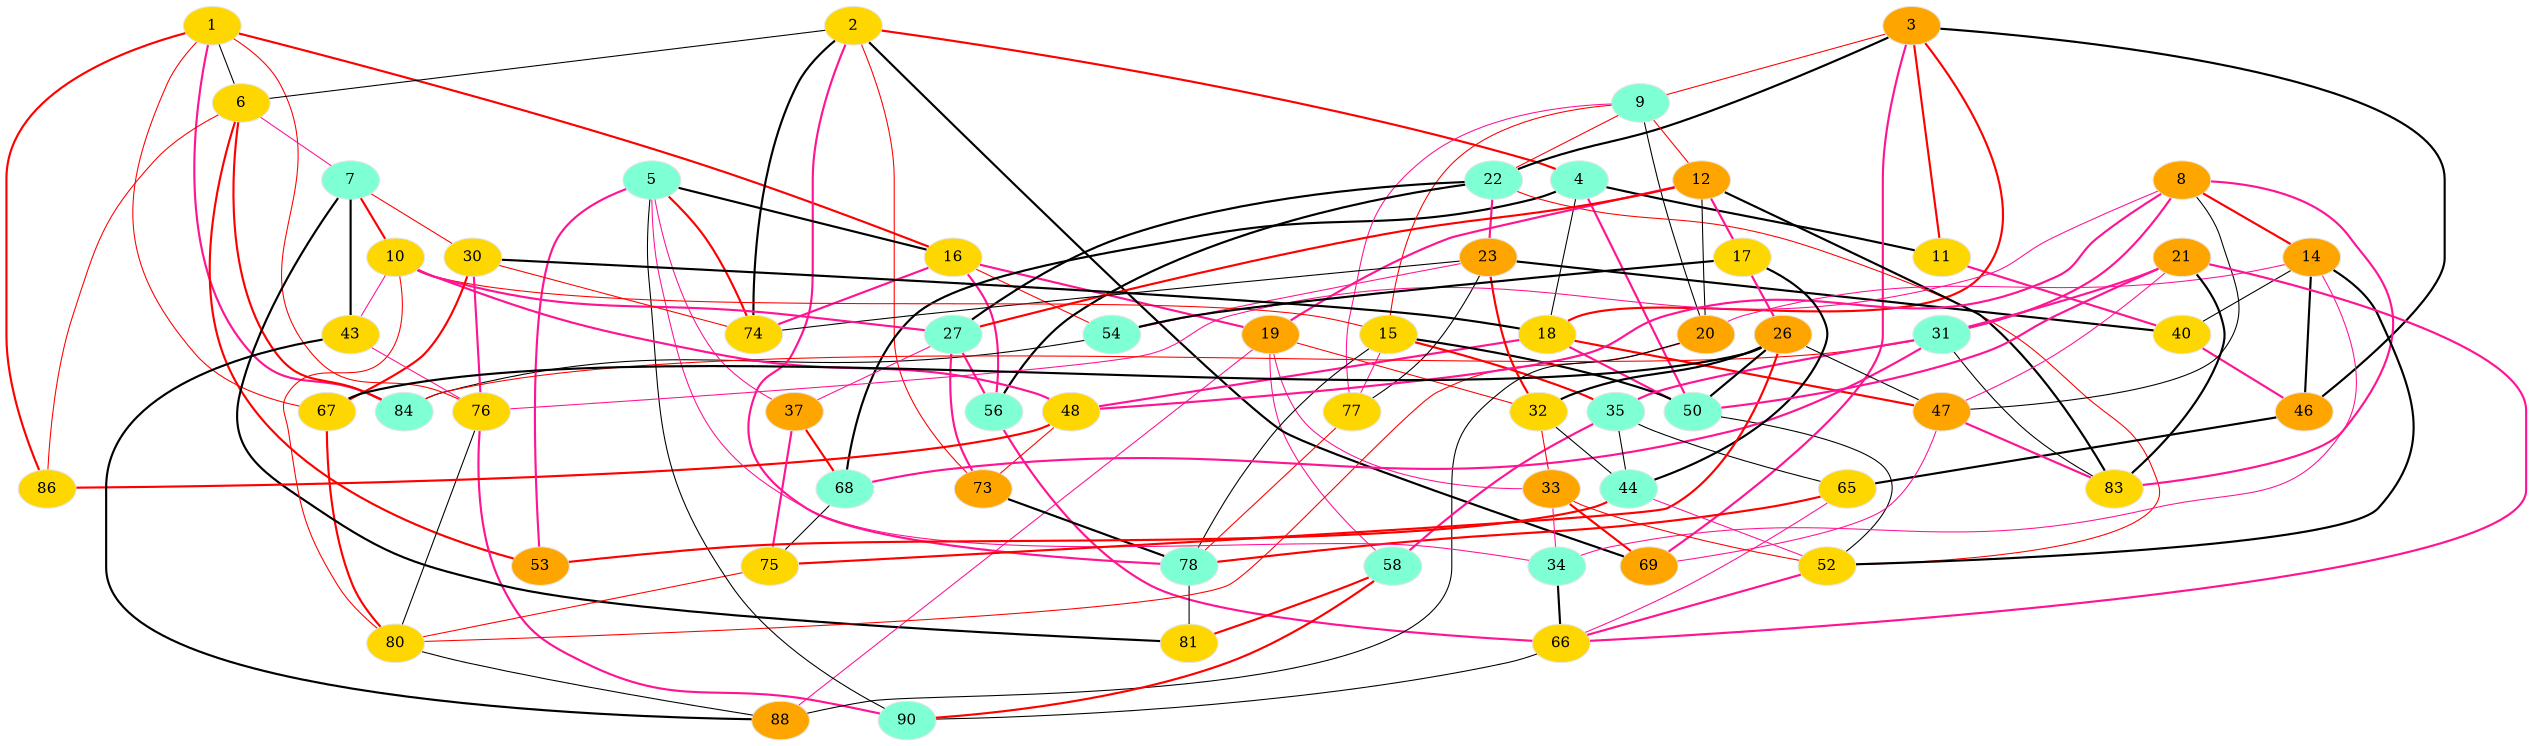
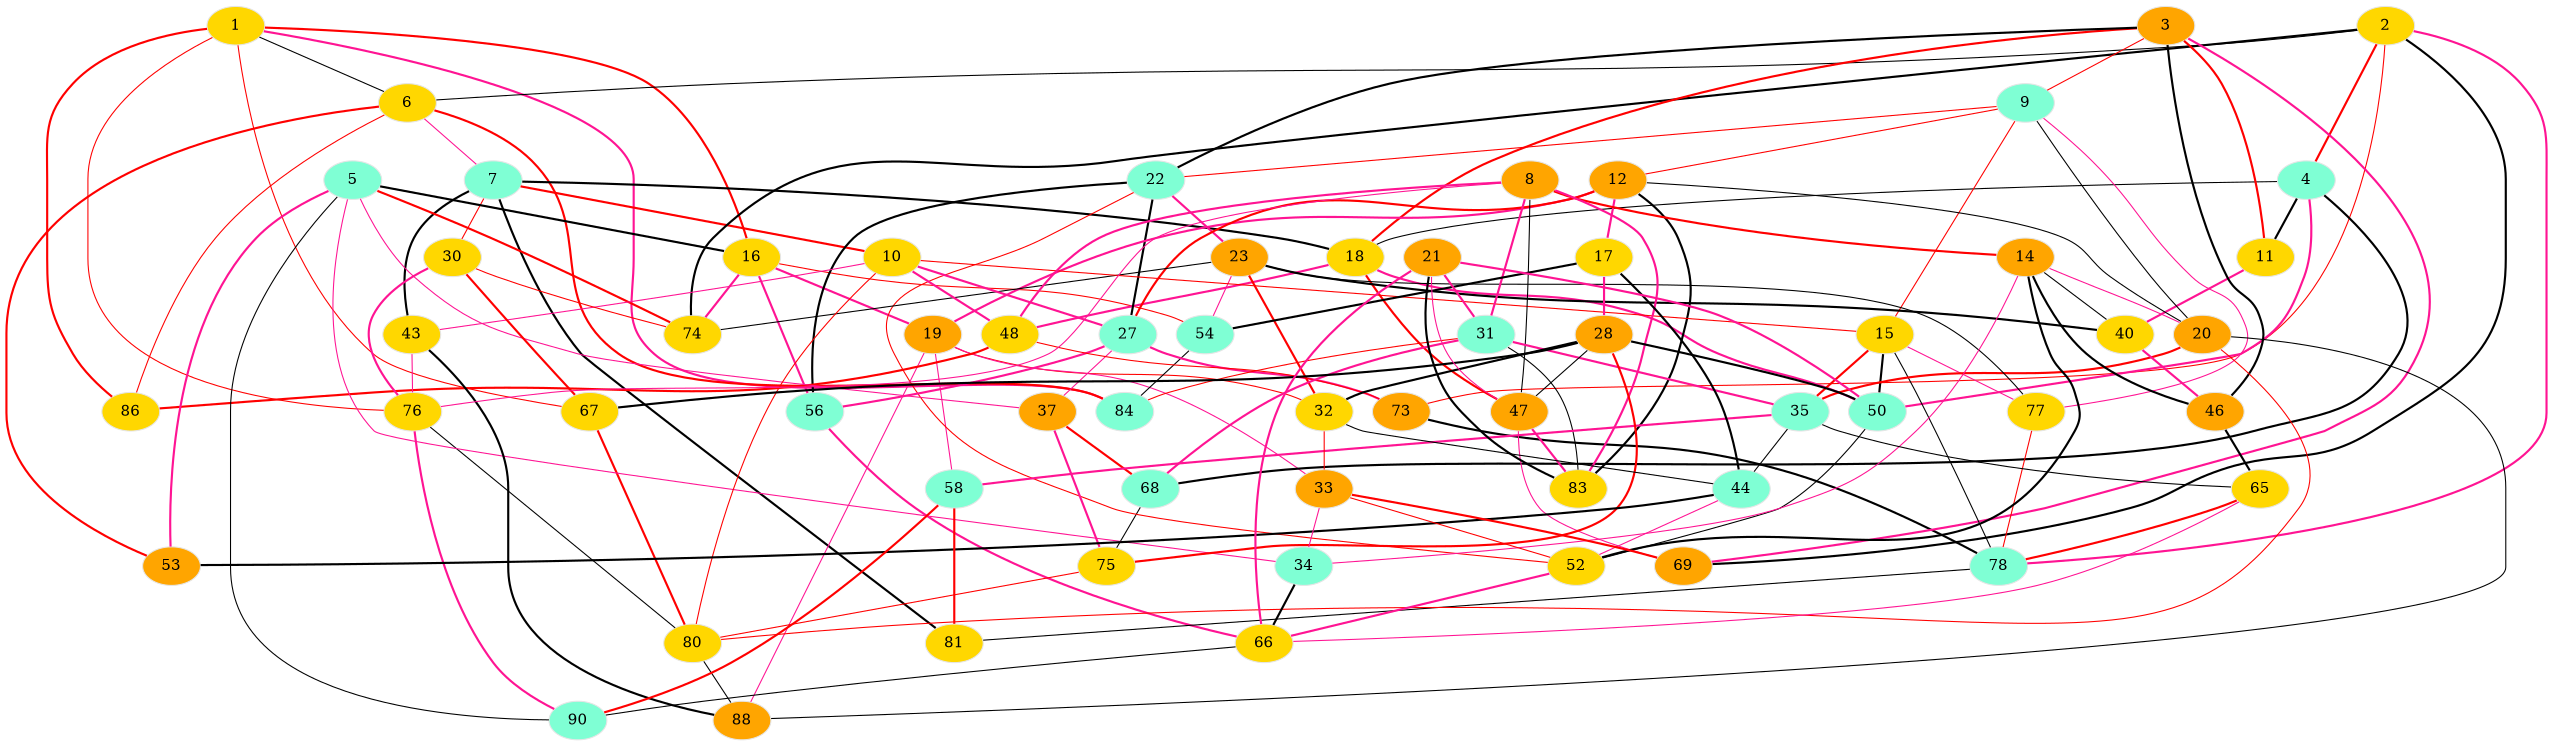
(1037, 288) -> (927, 200)
(1783, 335) -> (1604, 335)
none -> (1992, 373)
(881, 542) -> (920, 551)
